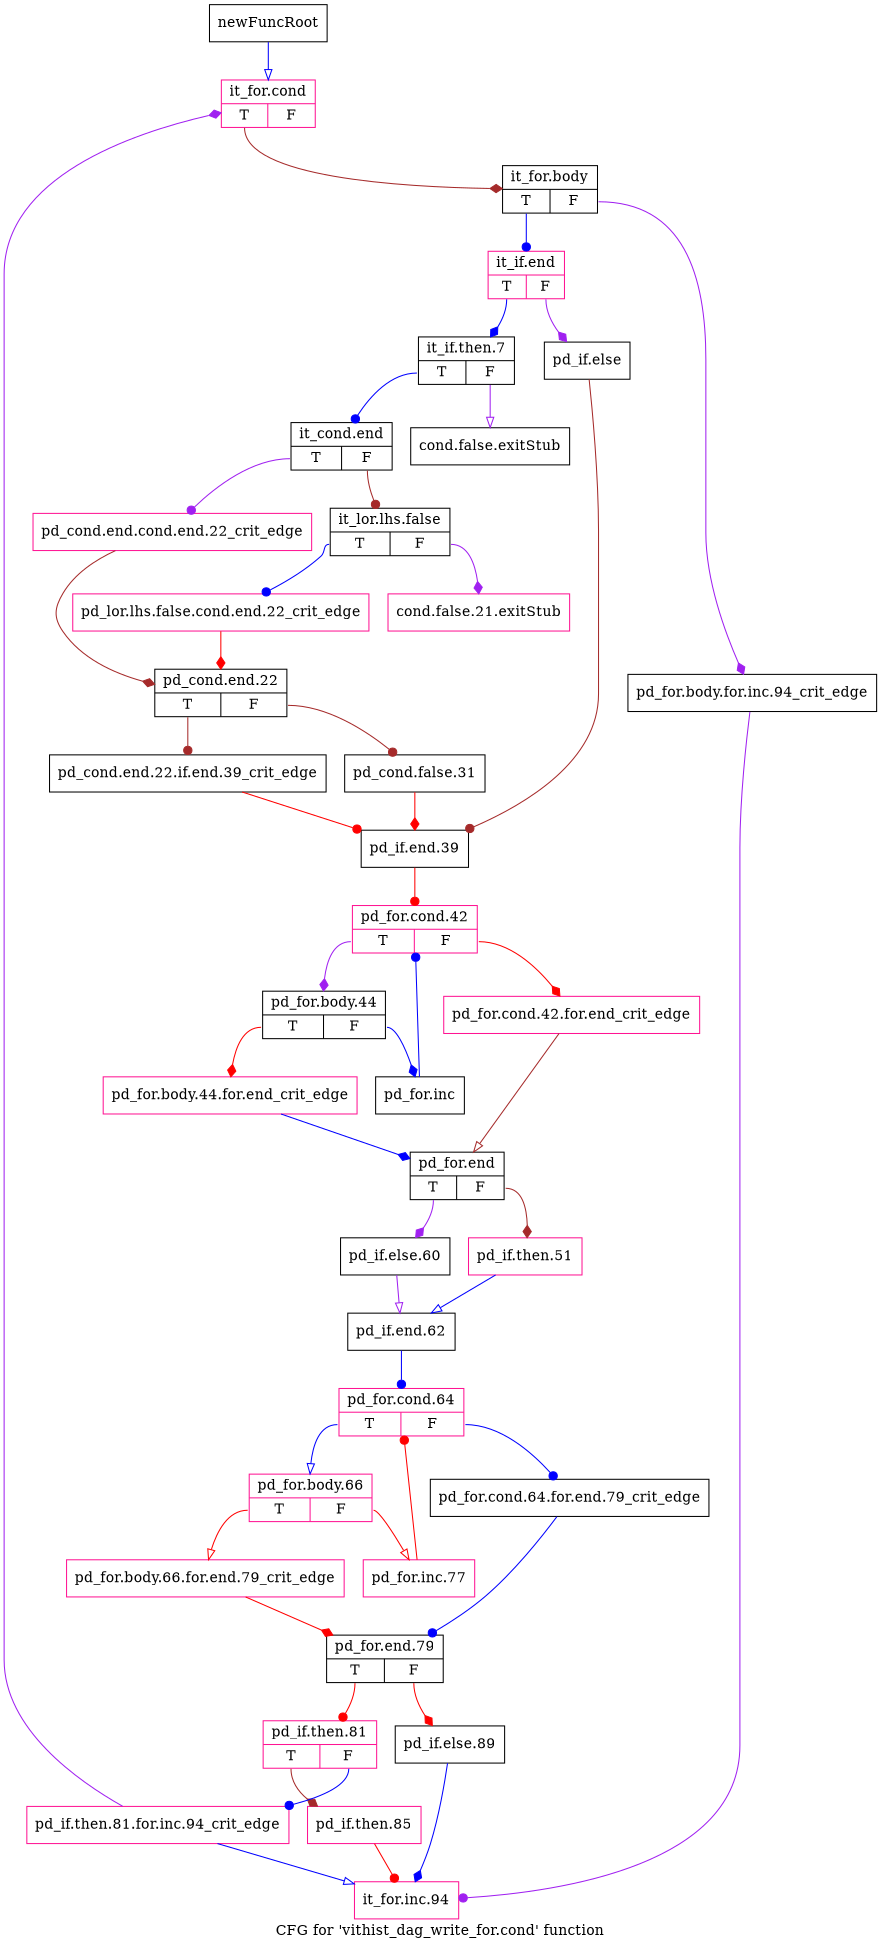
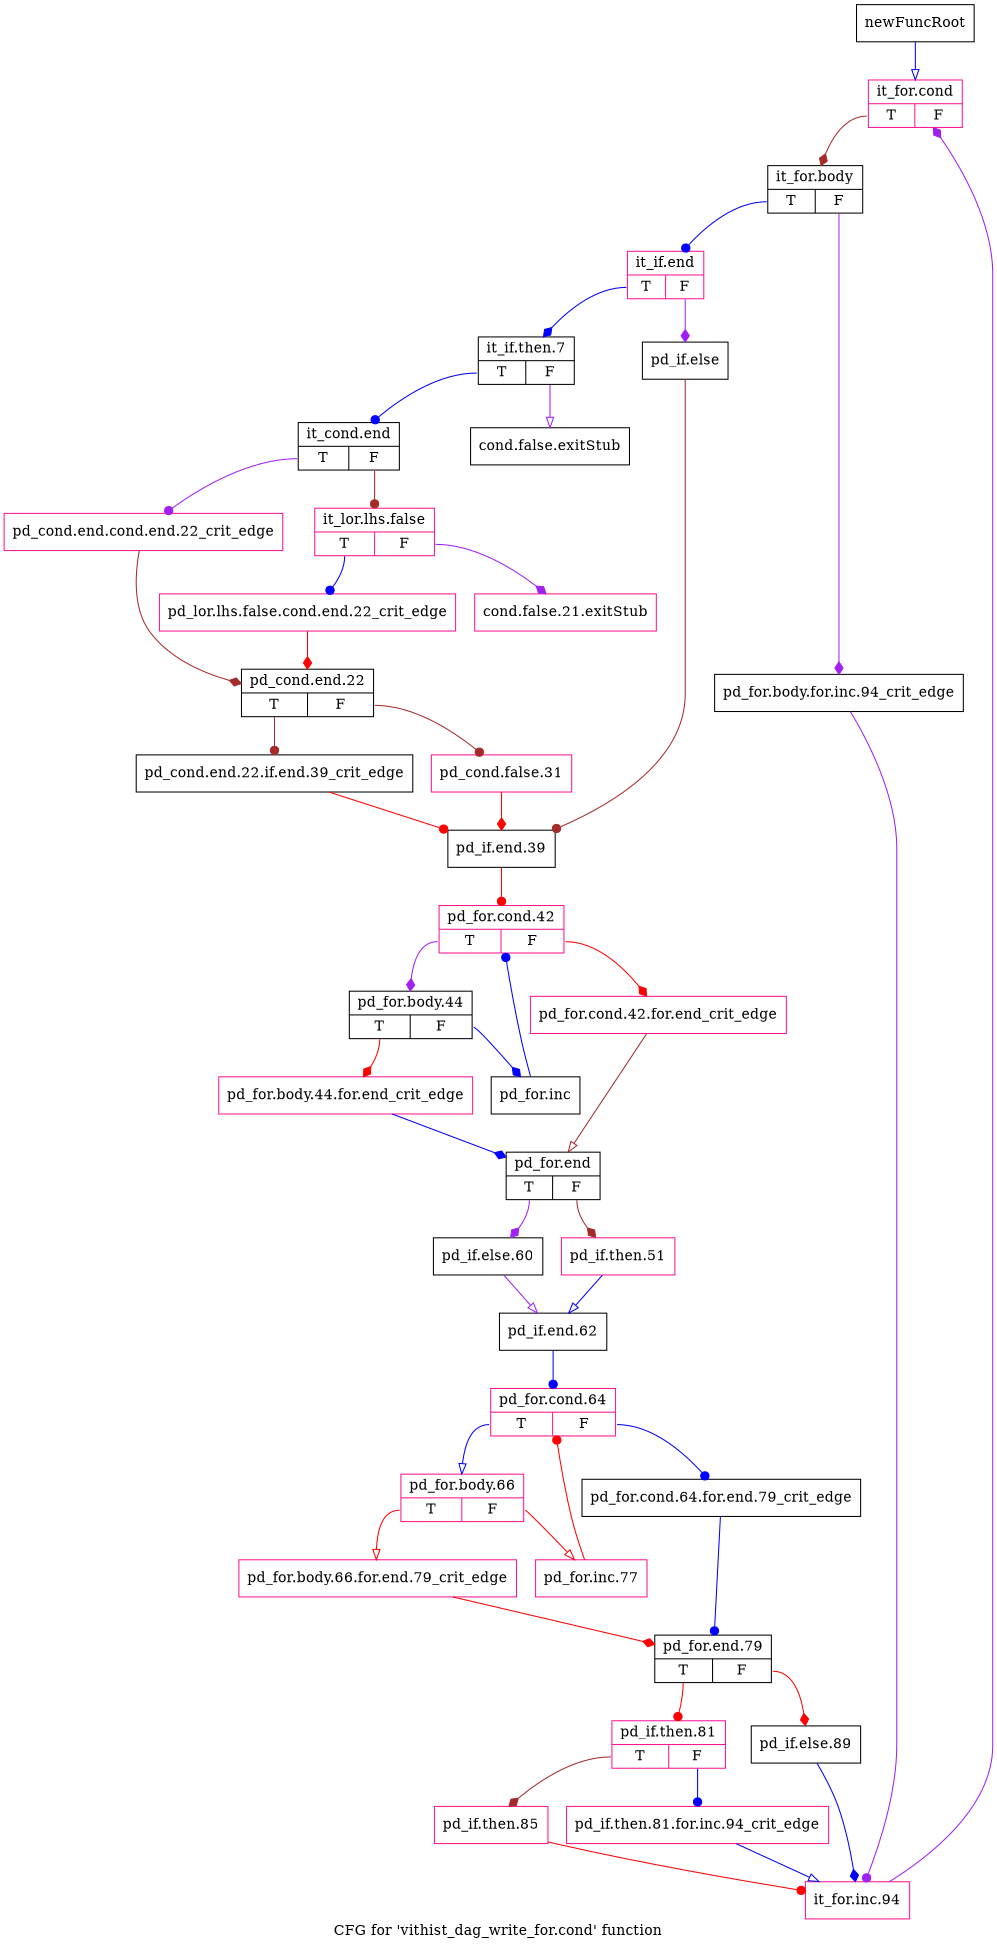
(390, 532) -> (375, 532)
(415, 773) -> (502, 773)
(4, 926) -> (993, 1025)
